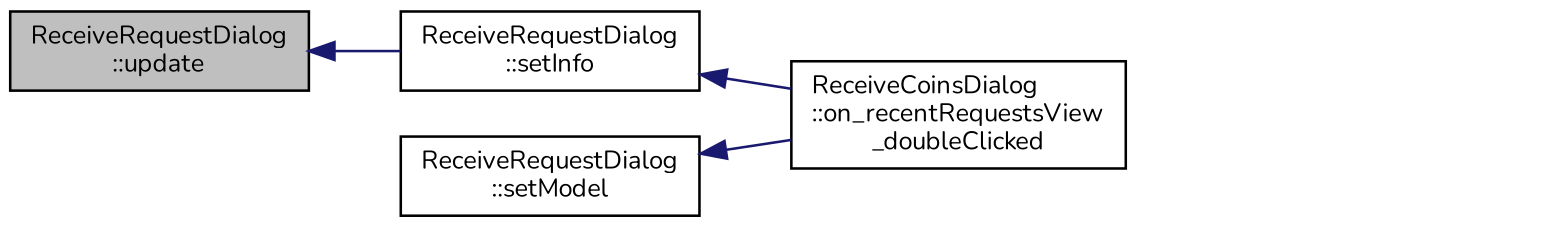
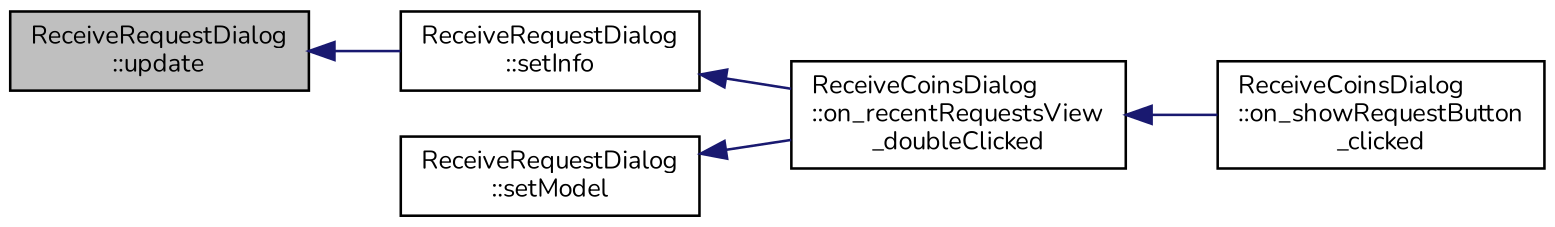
none -> (1381, 115)
